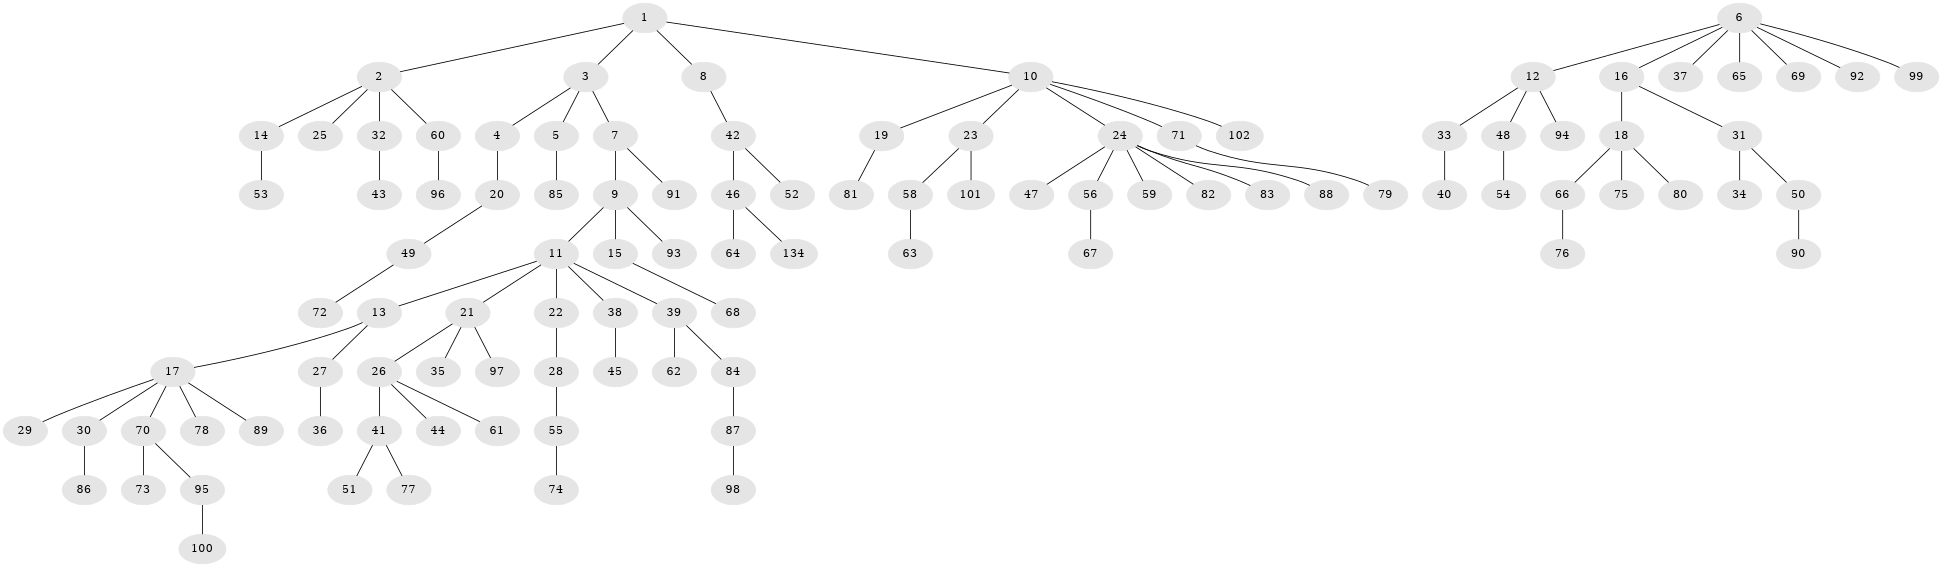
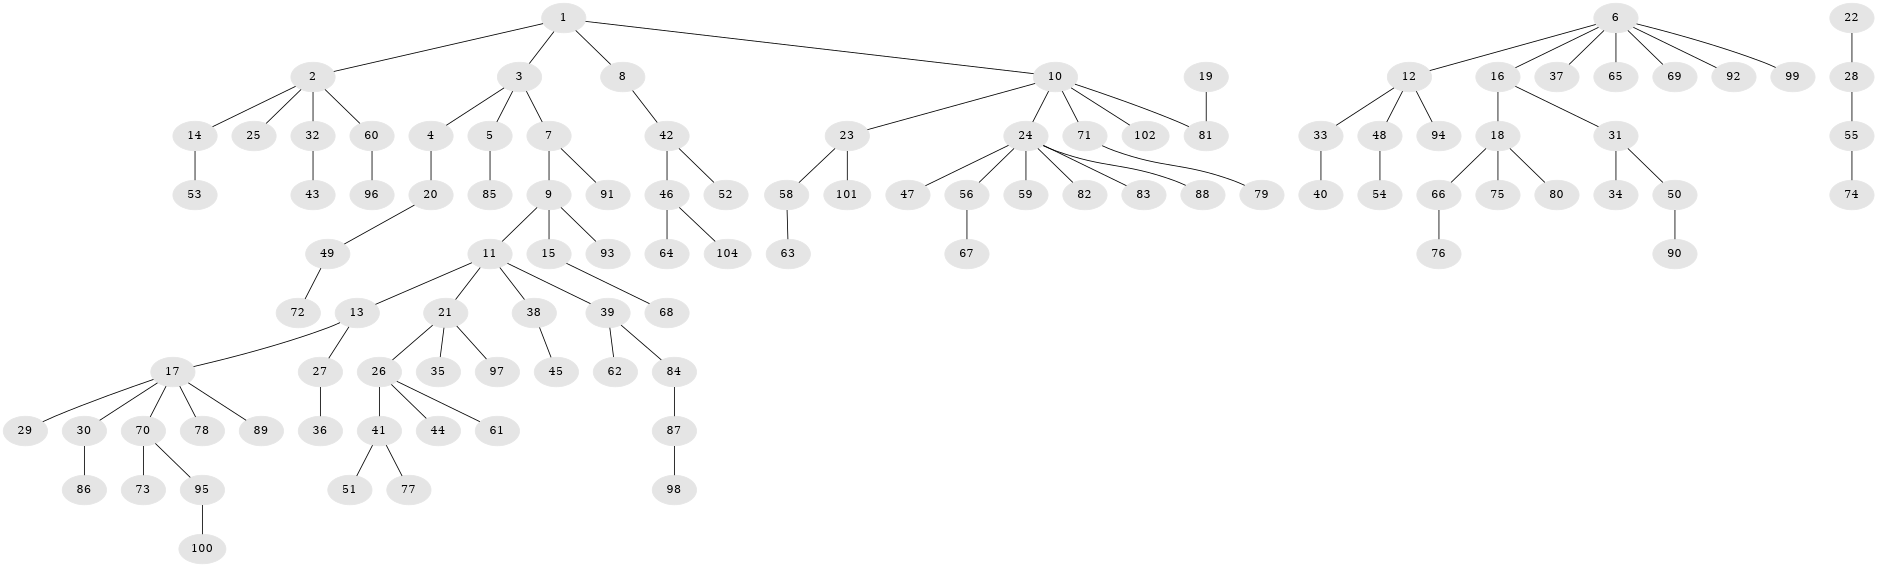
(956, 107) -> (1132, 104)
(794, 254) -> (728, 254)
(556, 284) -> none
